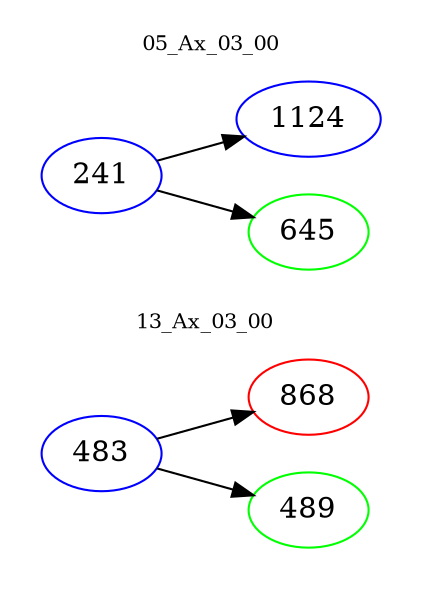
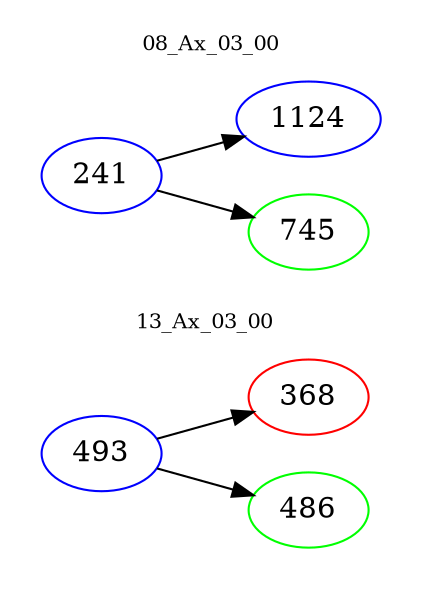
(211, 45) -> (211, 45)
(309, 232) -> (309, 232)
(309, 397) -> (309, 397)
(102, 454) -> (102, 454)
(309, 510) -> (309, 510)
